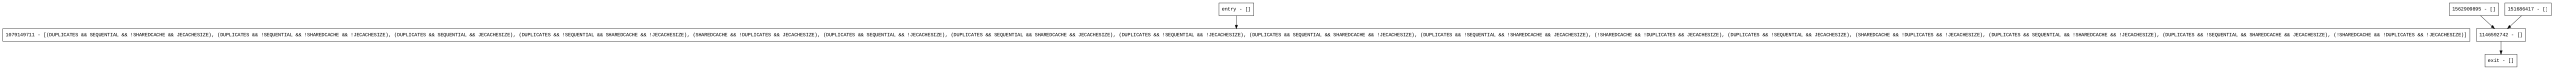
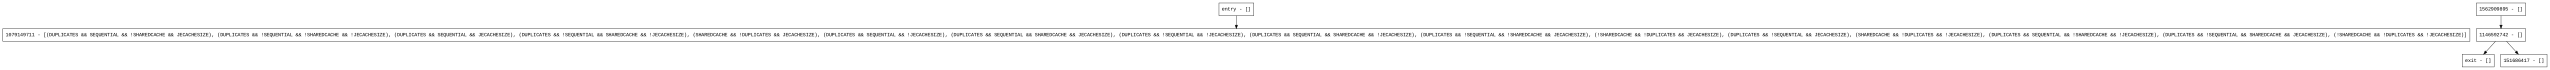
(2516, 21) -> (2511, 47)
